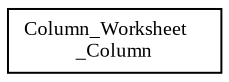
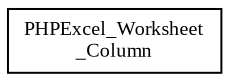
(115, 41) -> (115, 41)
